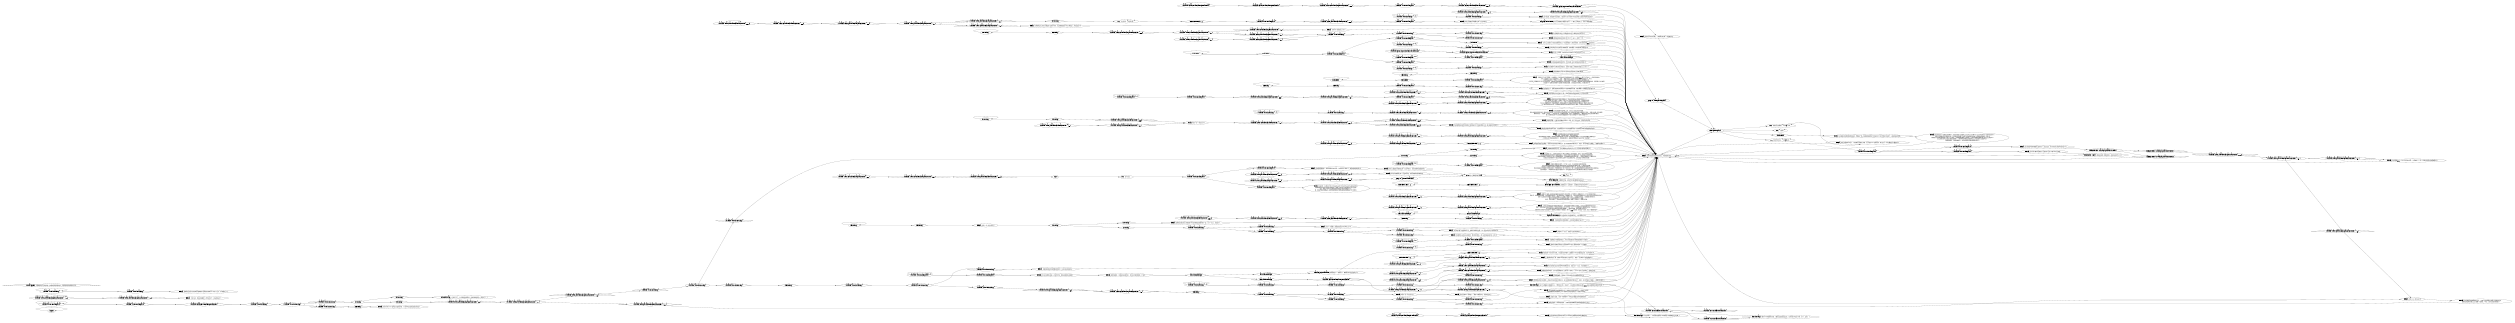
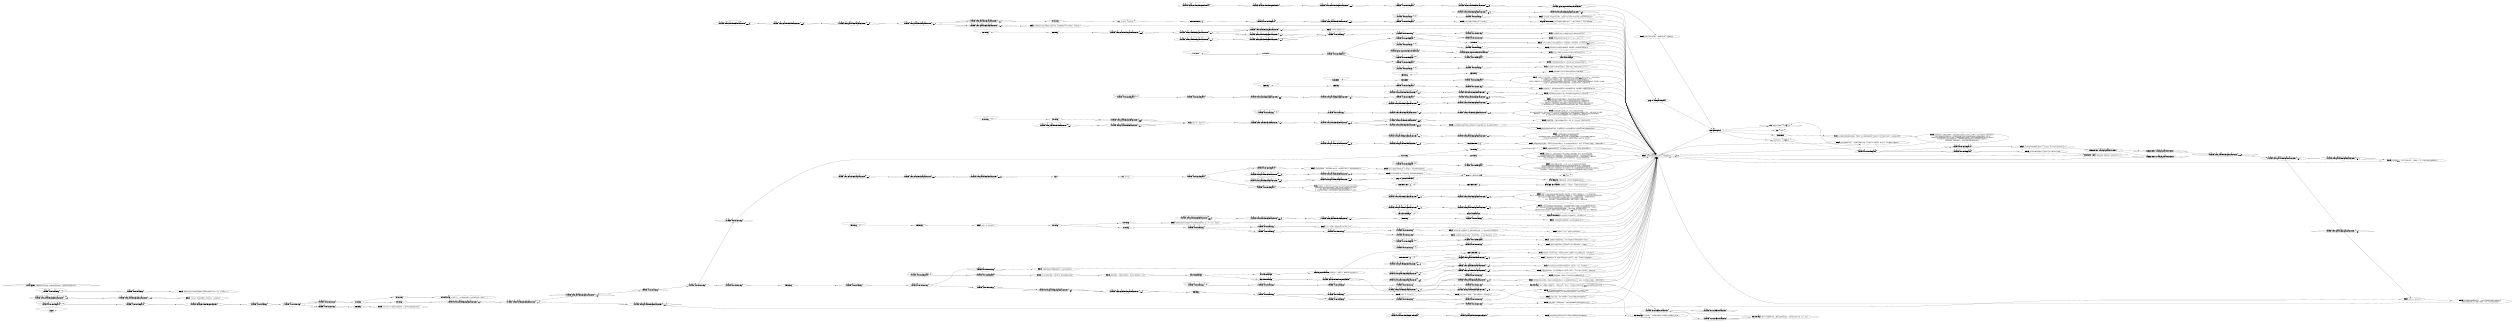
(1781, 126) -> (1781, 126)
